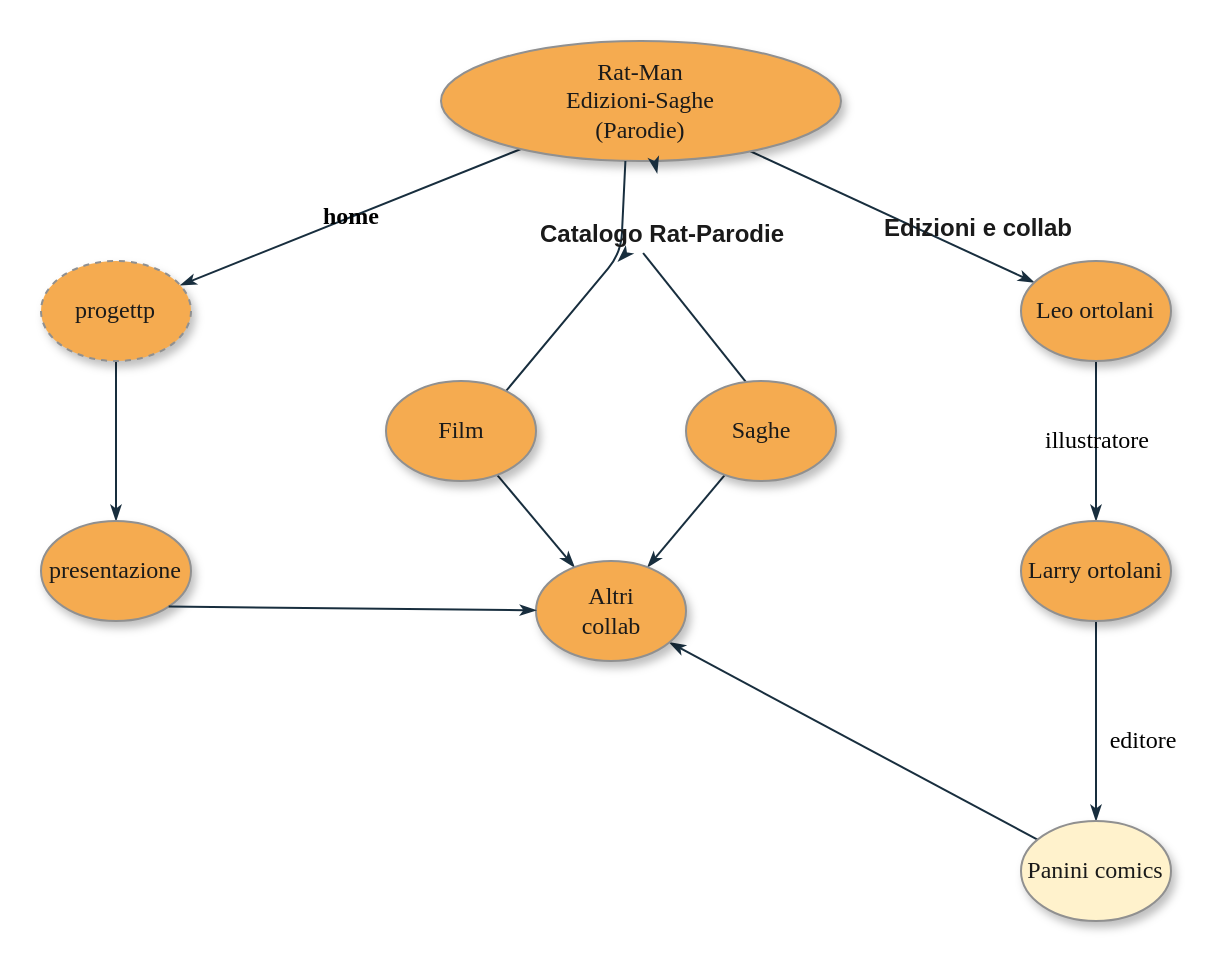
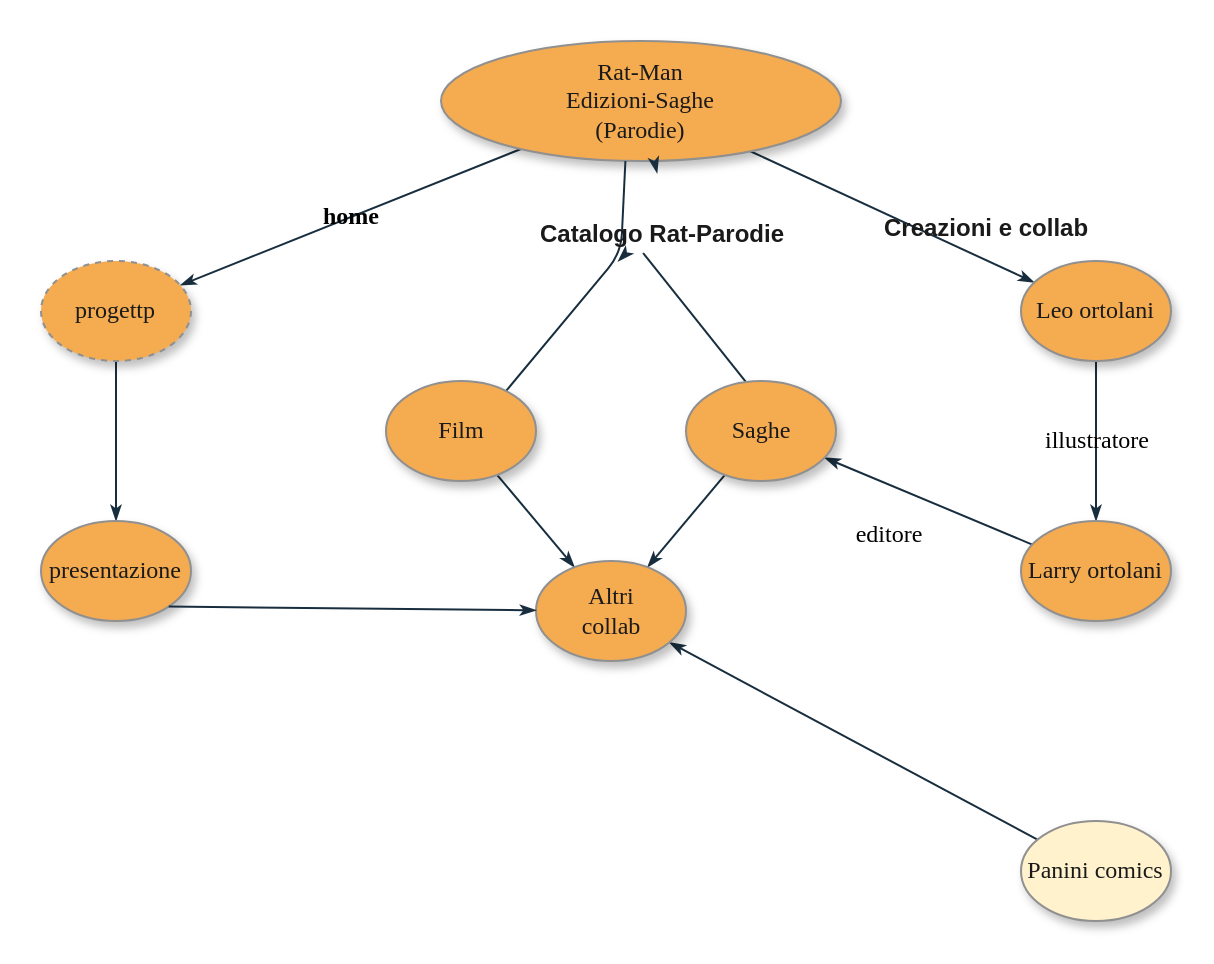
(977, 229) -> (987, 229)
(1096, 715) -> (934, 503)
